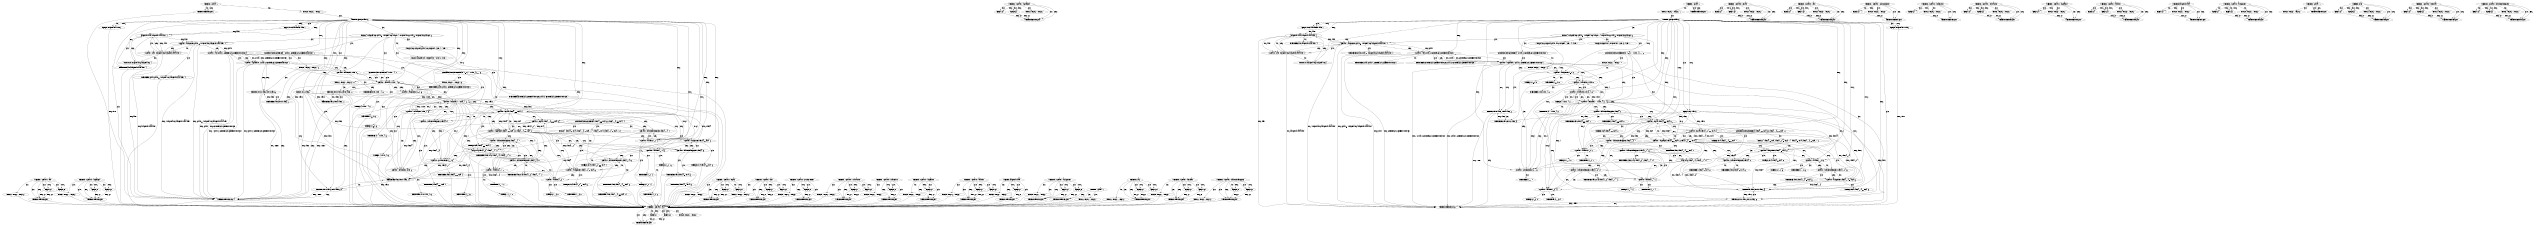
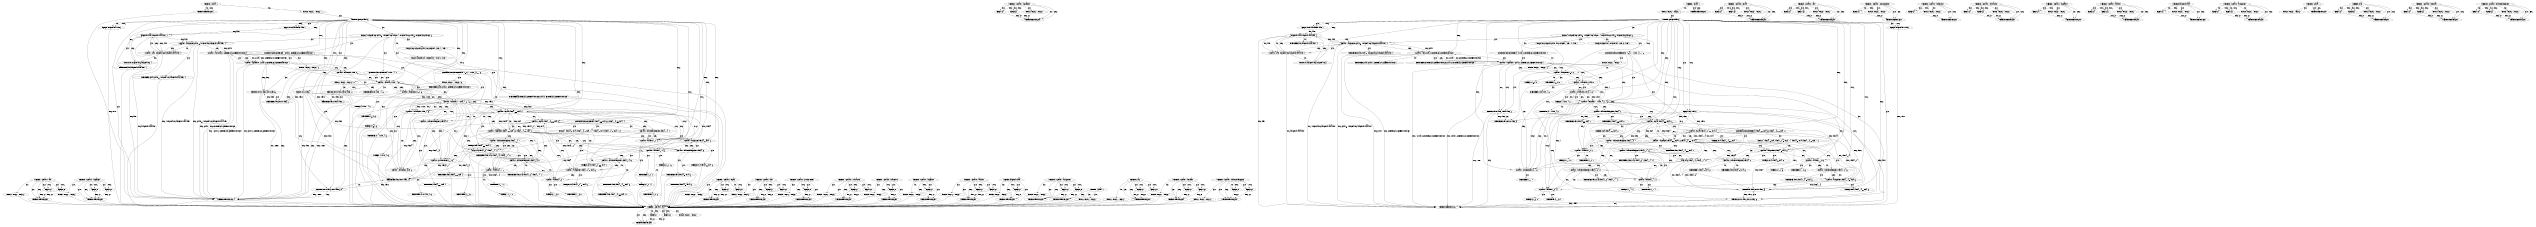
(373, 96) -> (381, 87)
